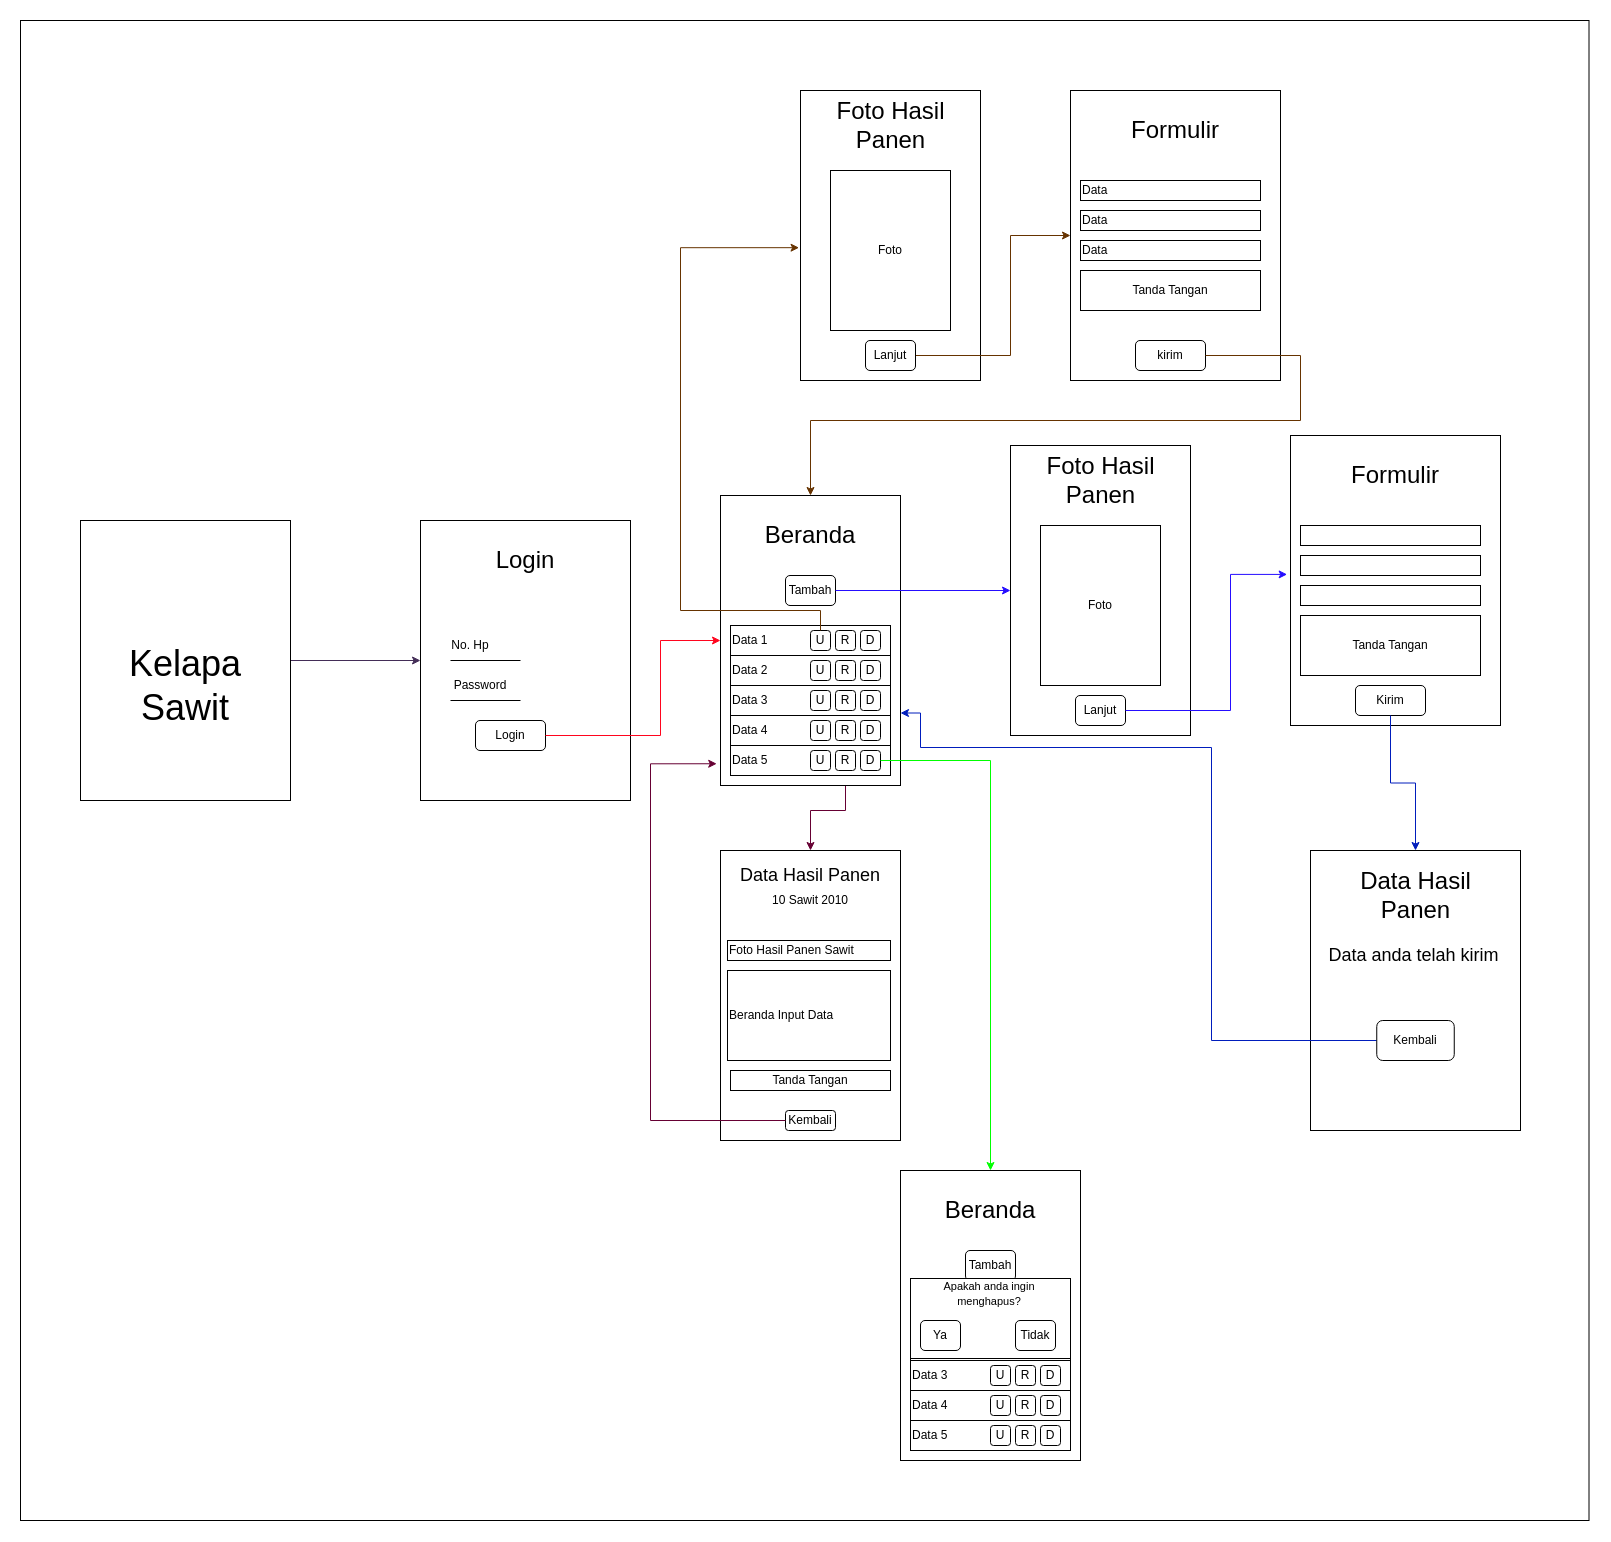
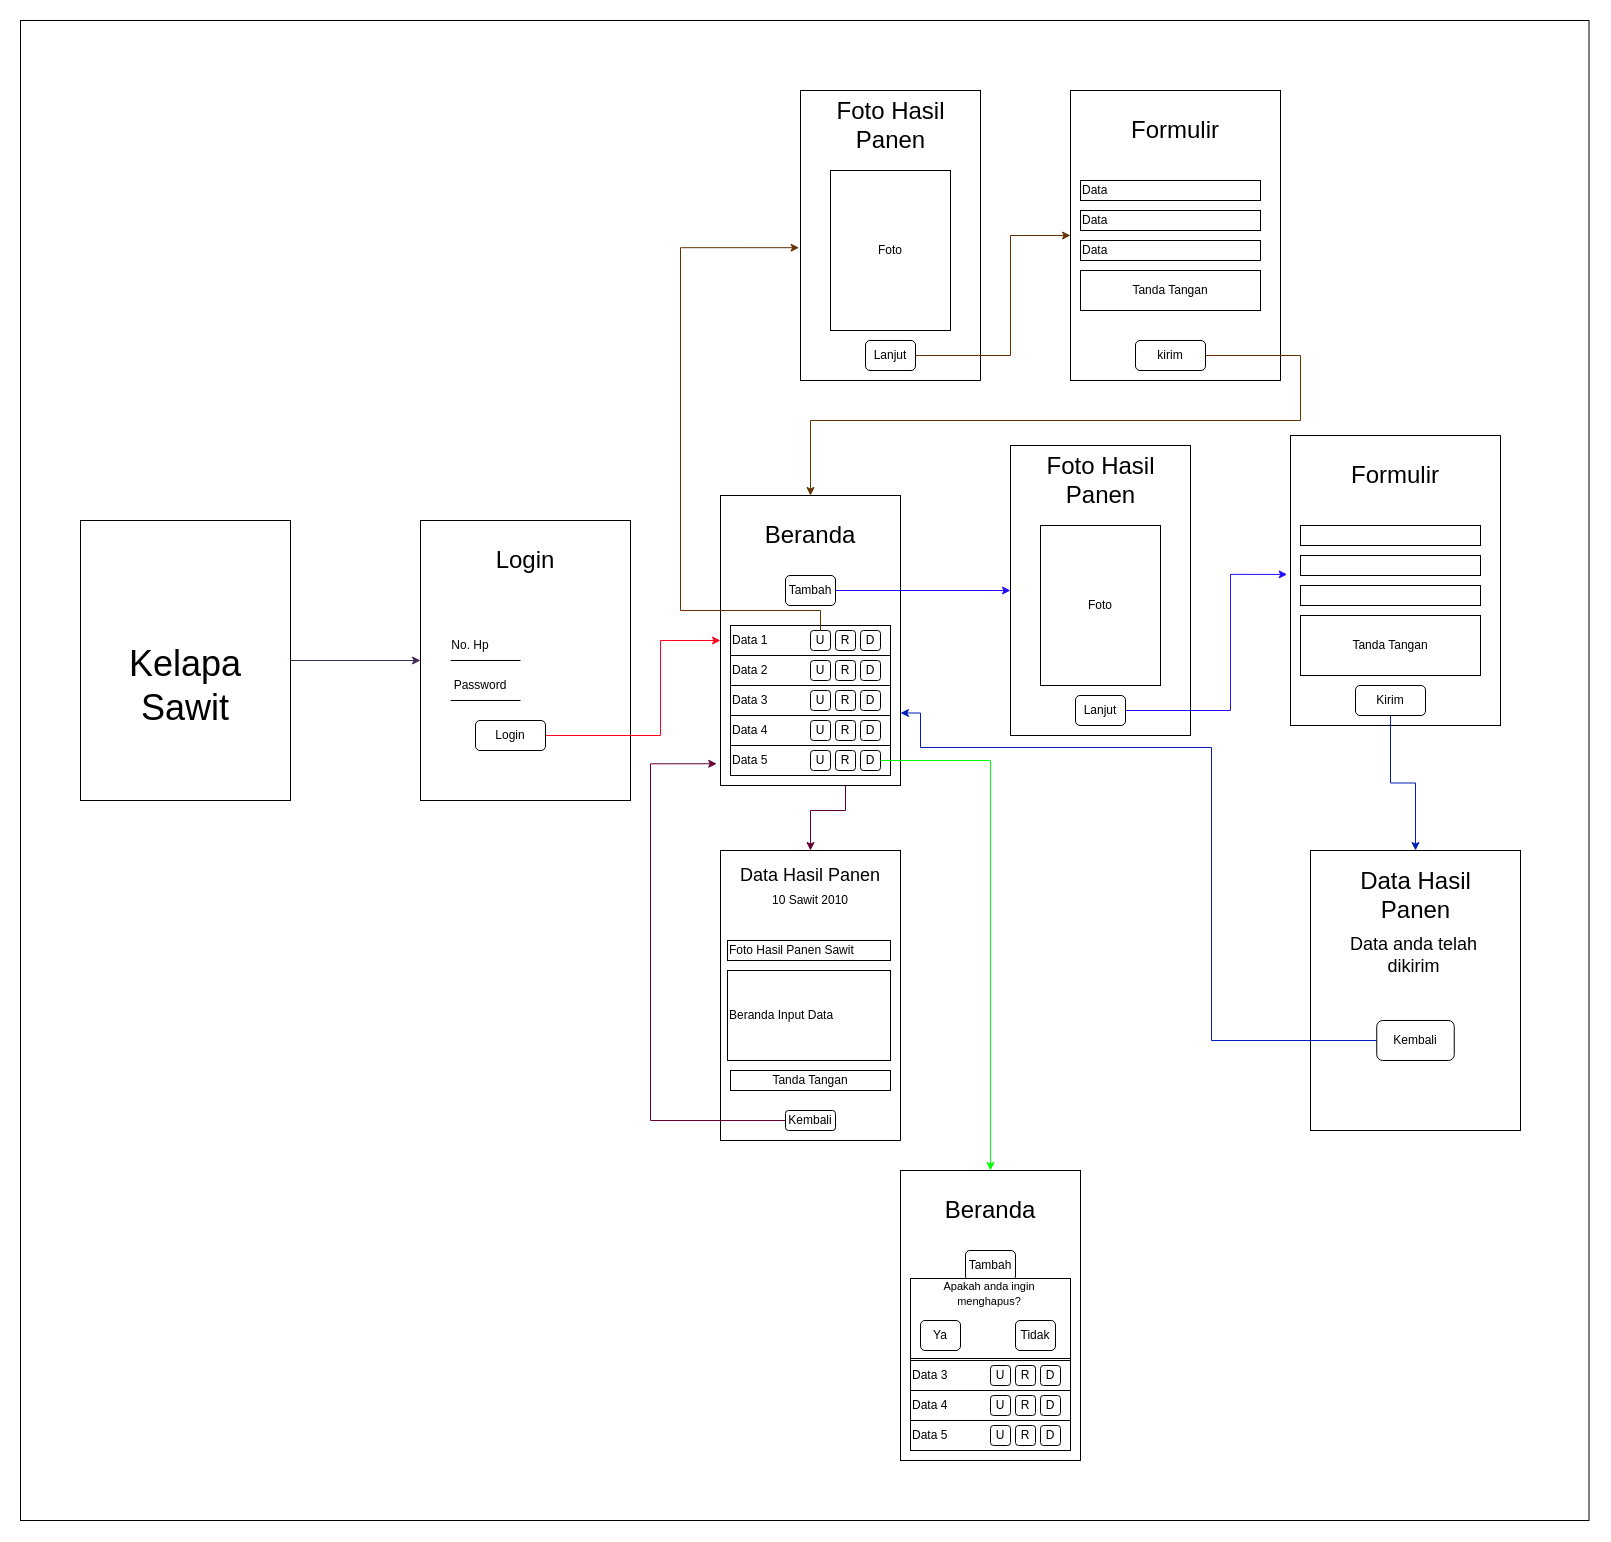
(1414, 956) -> (1414, 956)
